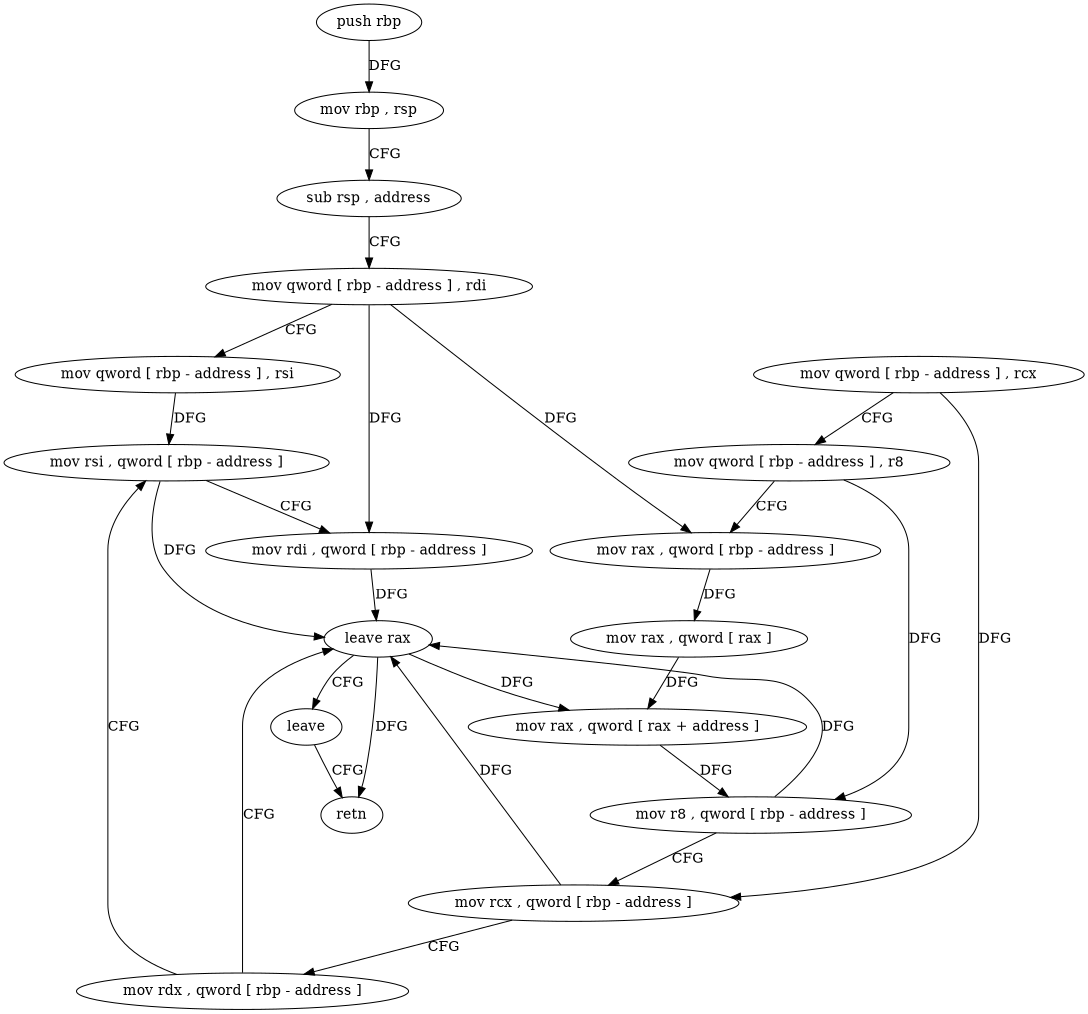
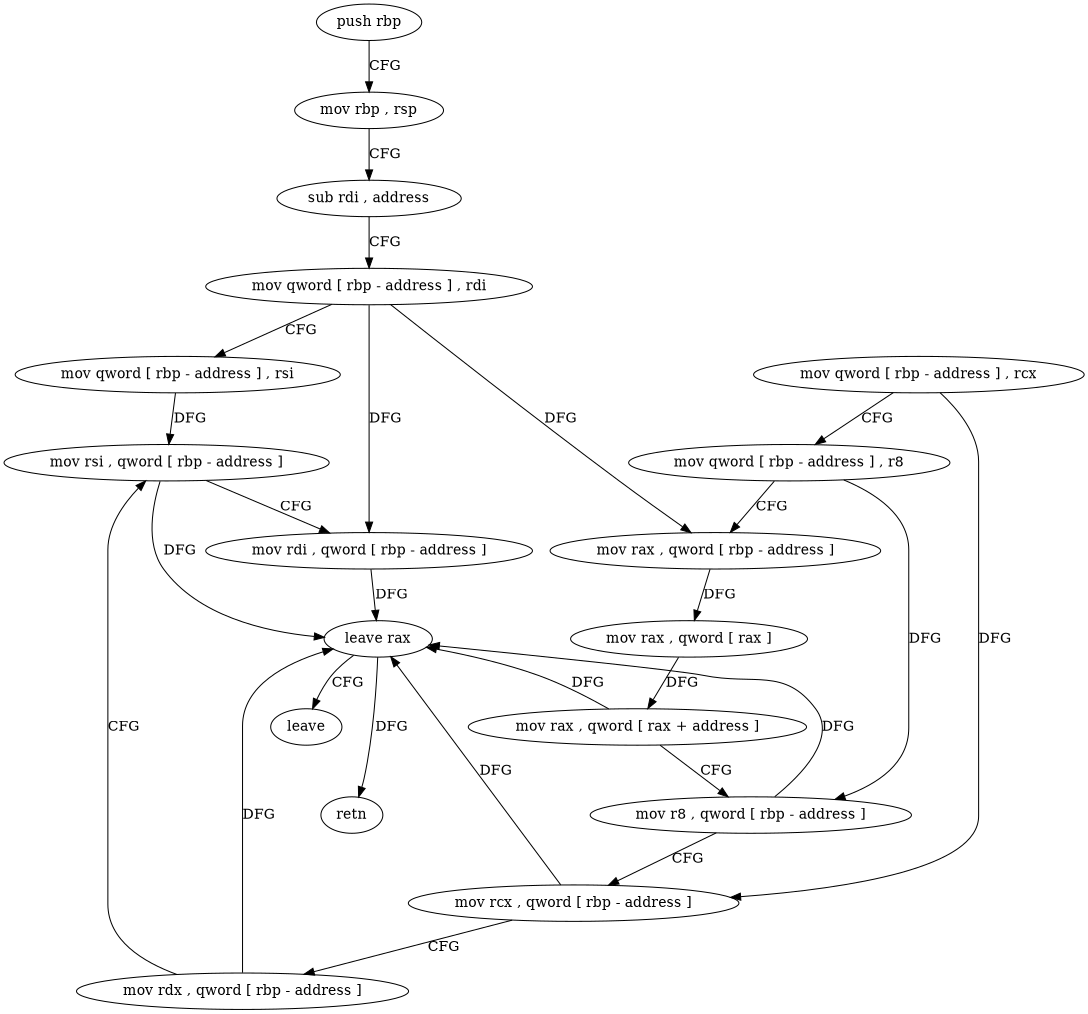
(385, 66) -> (385, 66)
(369, 198) -> (369, 198)
(483, 684) -> (525, 671)
(325, 767) -> none
(716, 771) -> (716, 771)
(259, 815) -> (259, 815)
